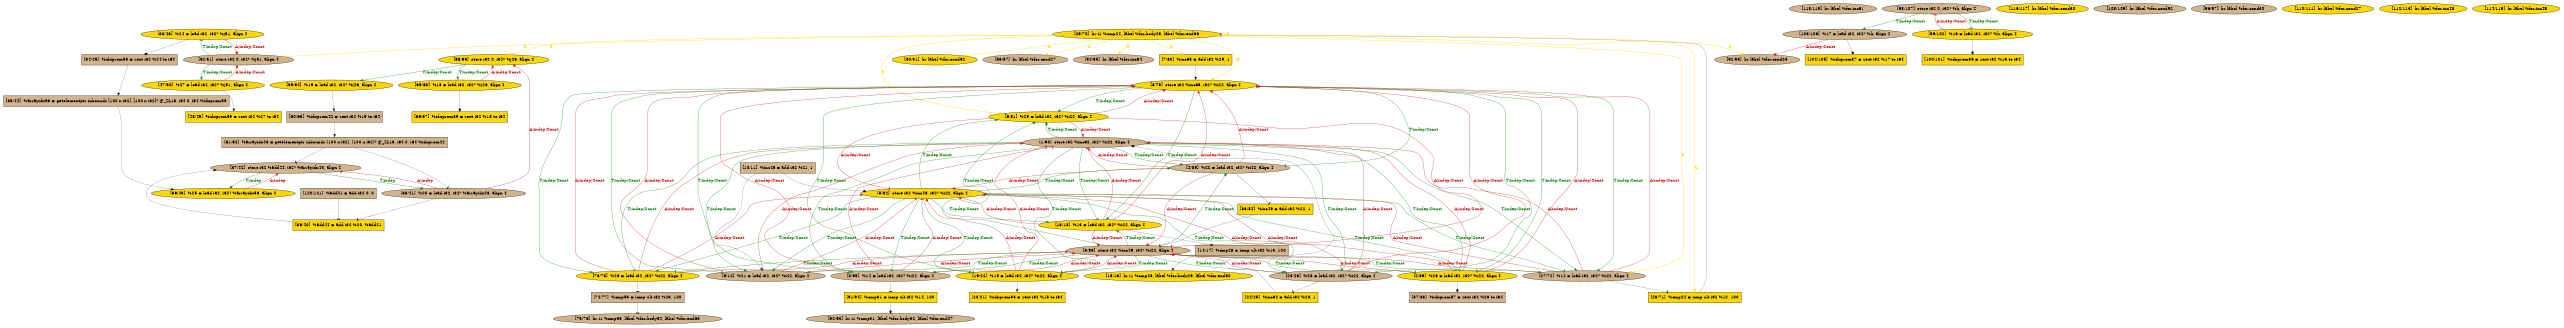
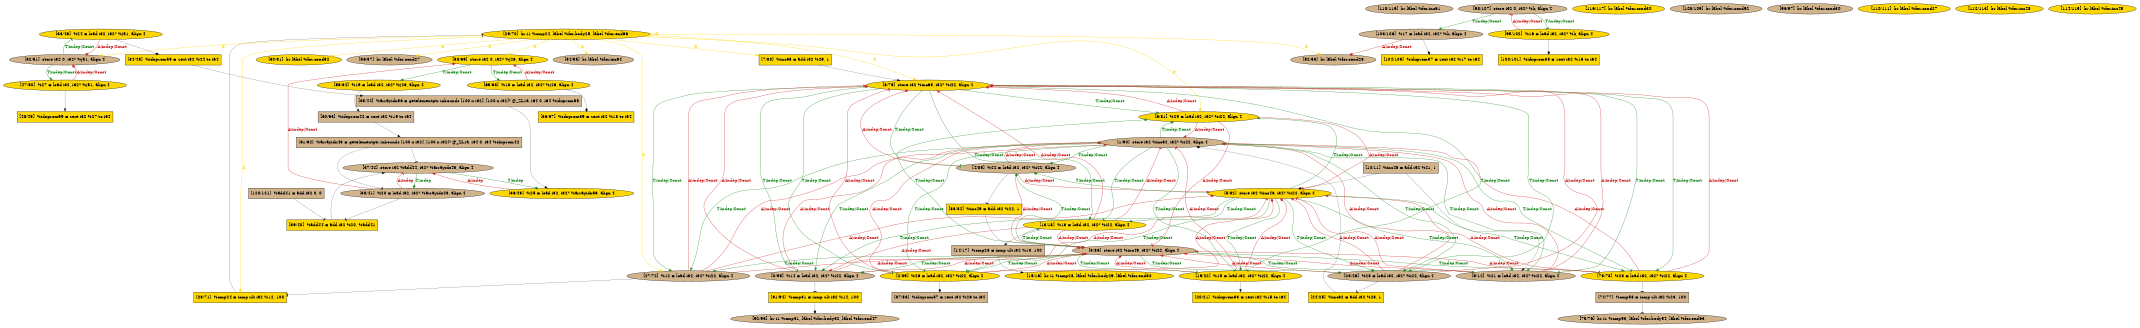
(130, 60) -> (173, 60)
(1400, 205) -> none
(991, 216) -> (928, 240)
(902, 233) -> (1008, 221)
